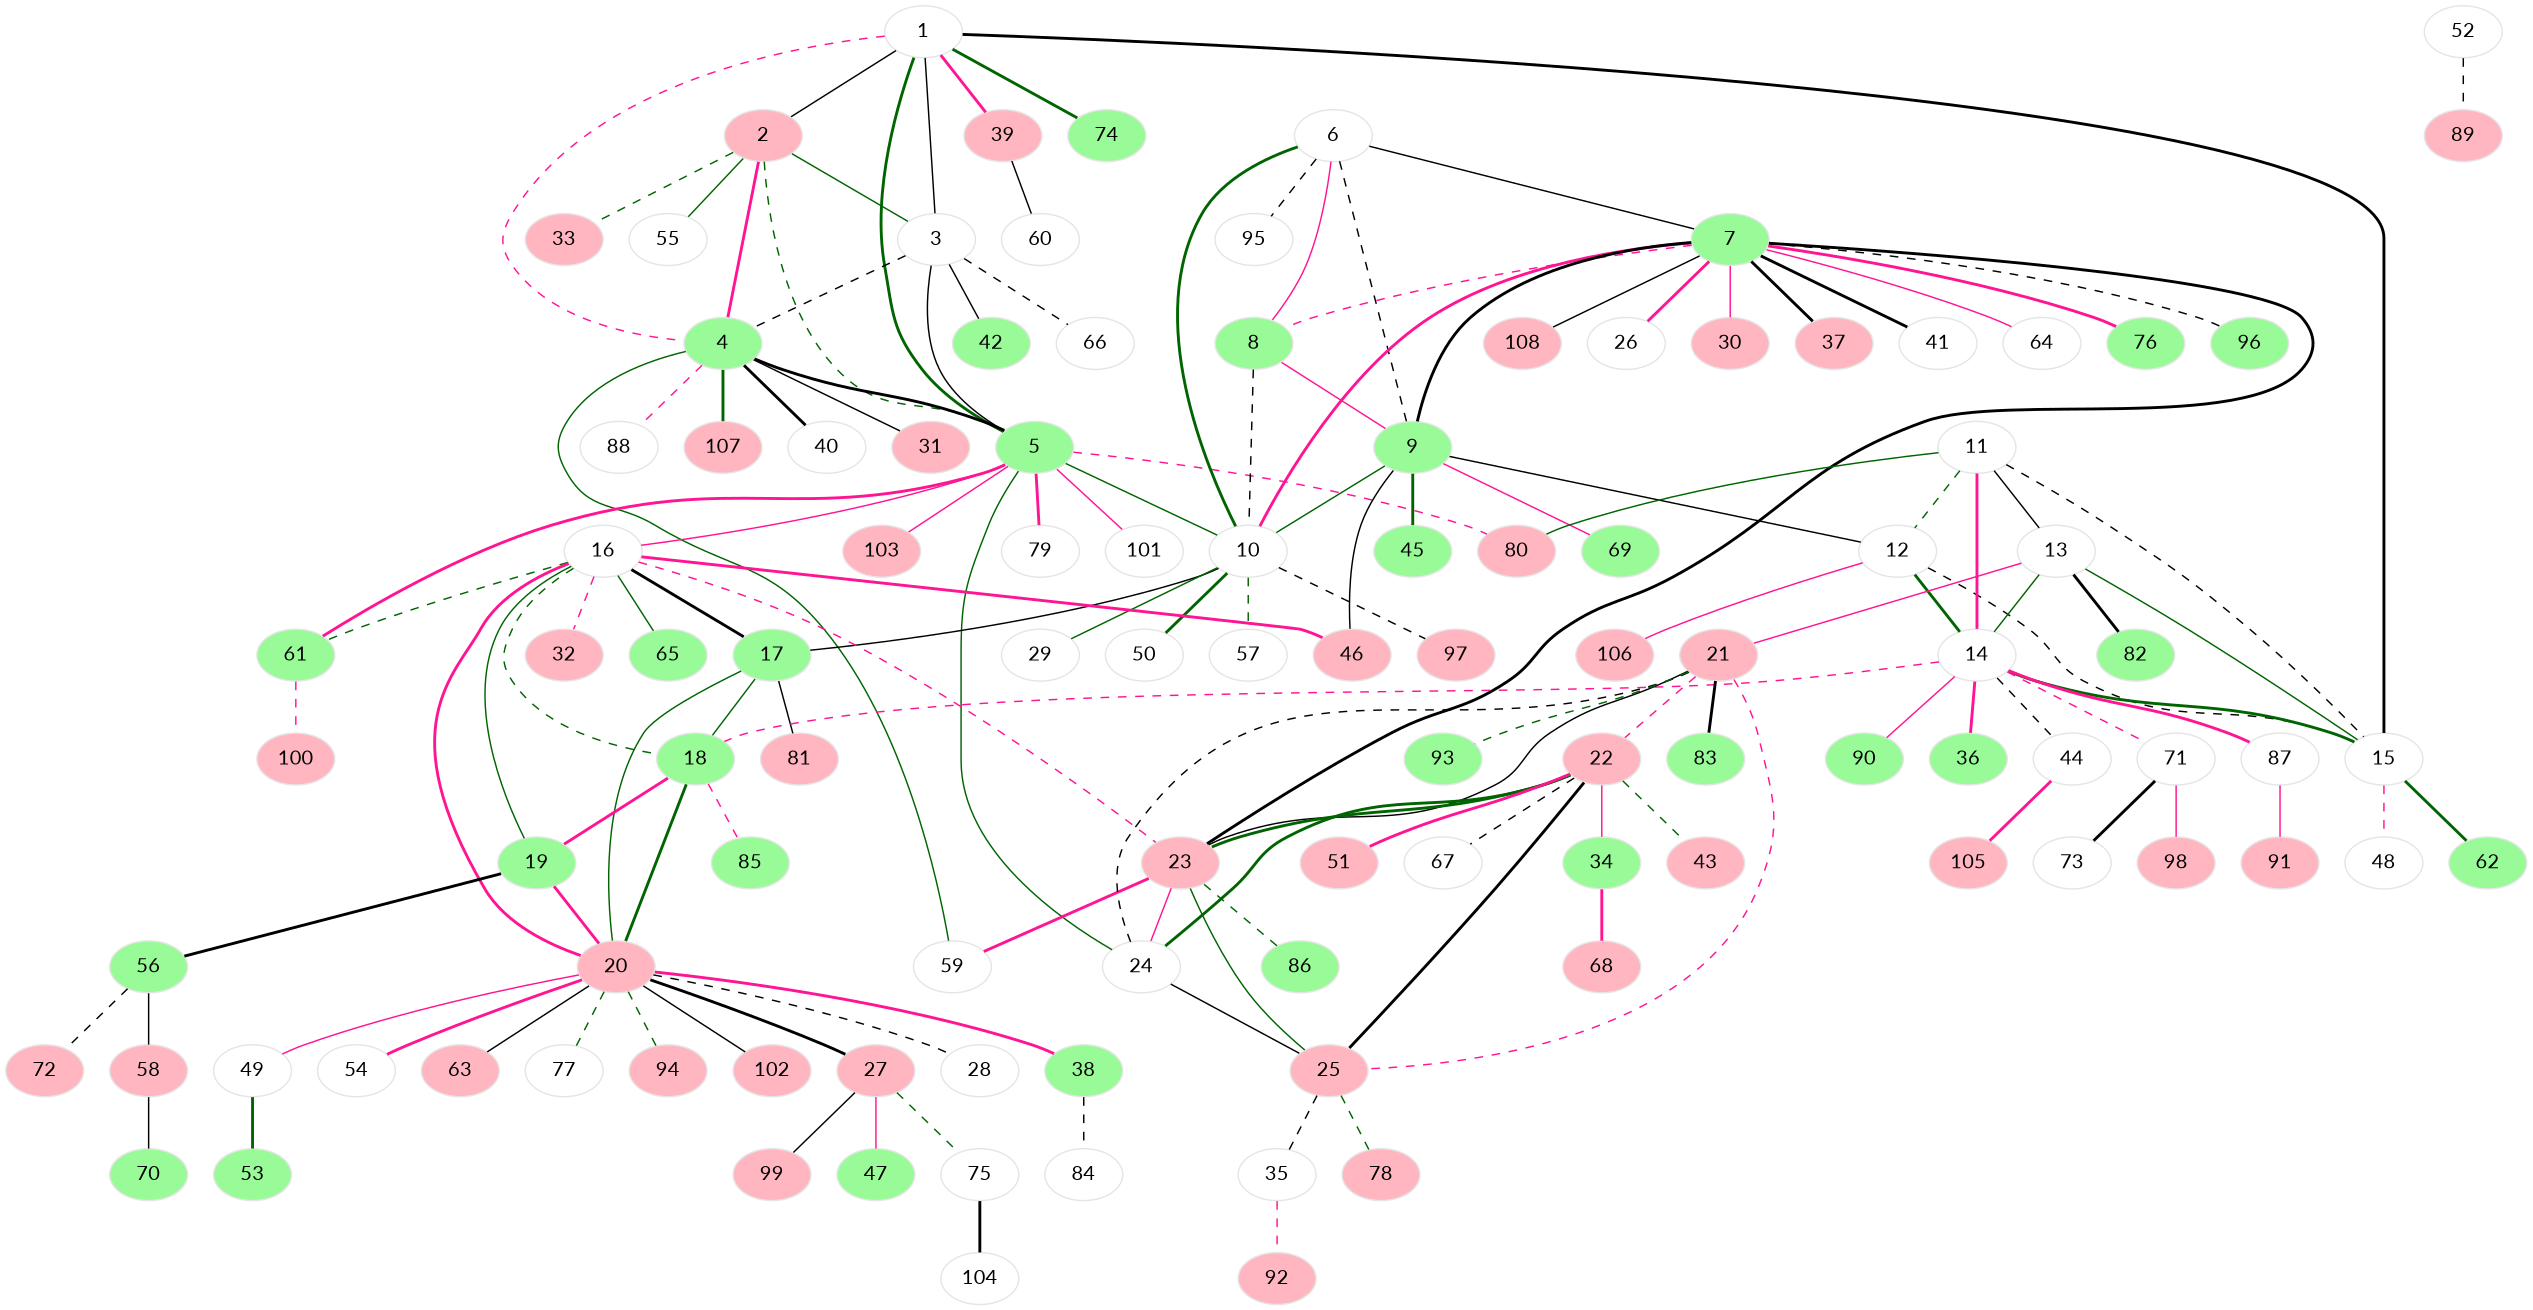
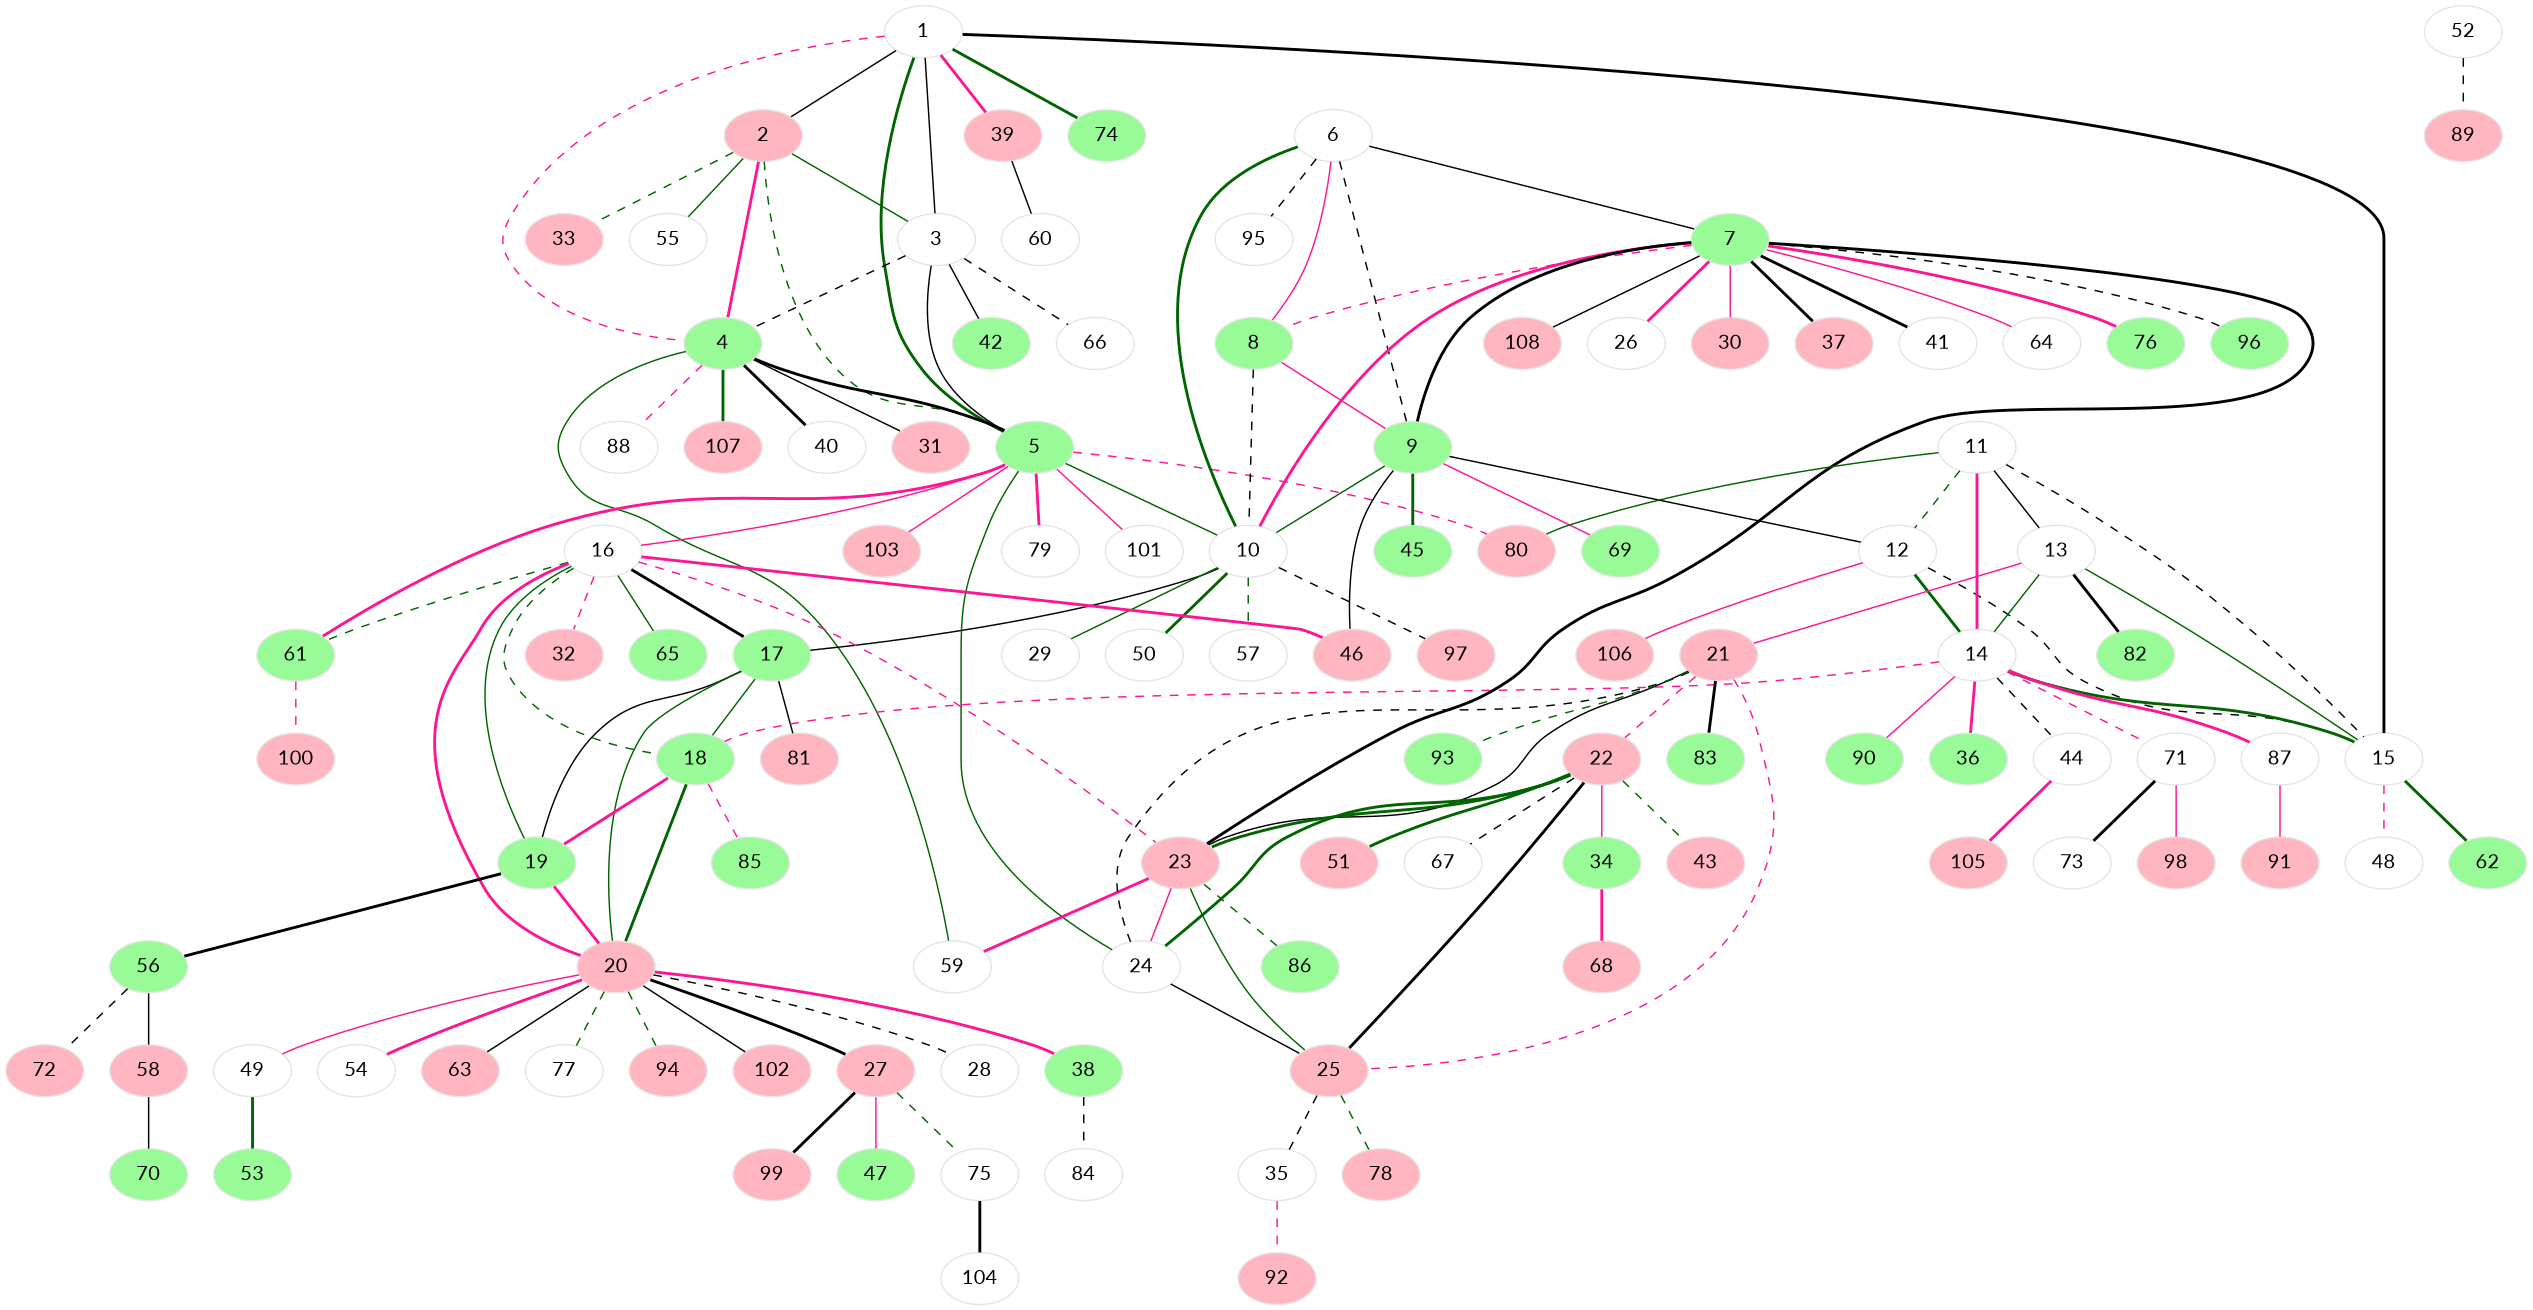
none -> (612, 720)
(1459, 813) -> (1459, 813)
(824, 1123) -> (824, 1123)
